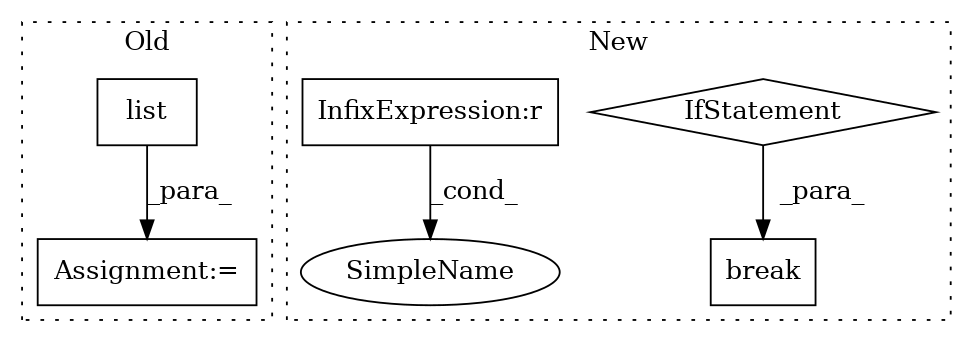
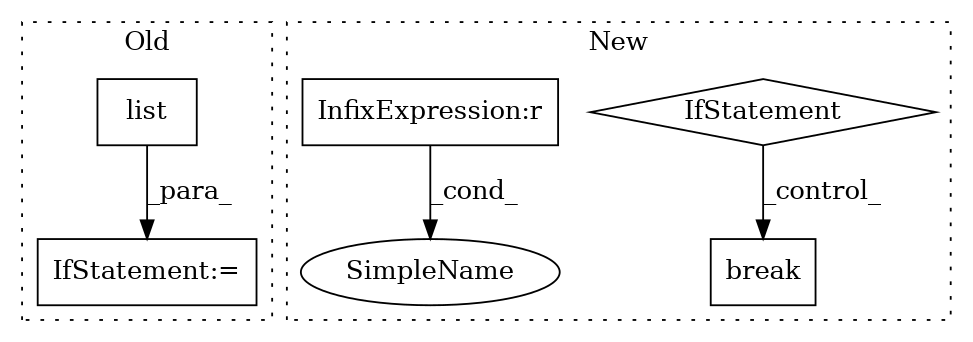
(822, 192) -> (822, 192)
(147, 272) -> (147, 272)
